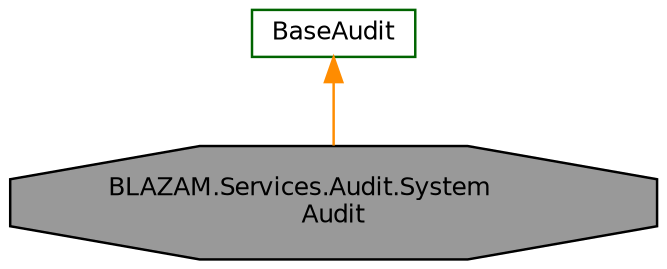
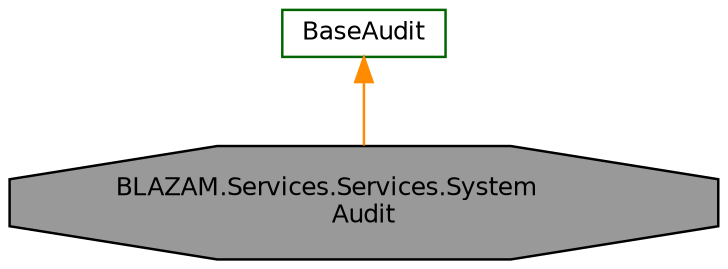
(334, 203) -> (364, 203)
